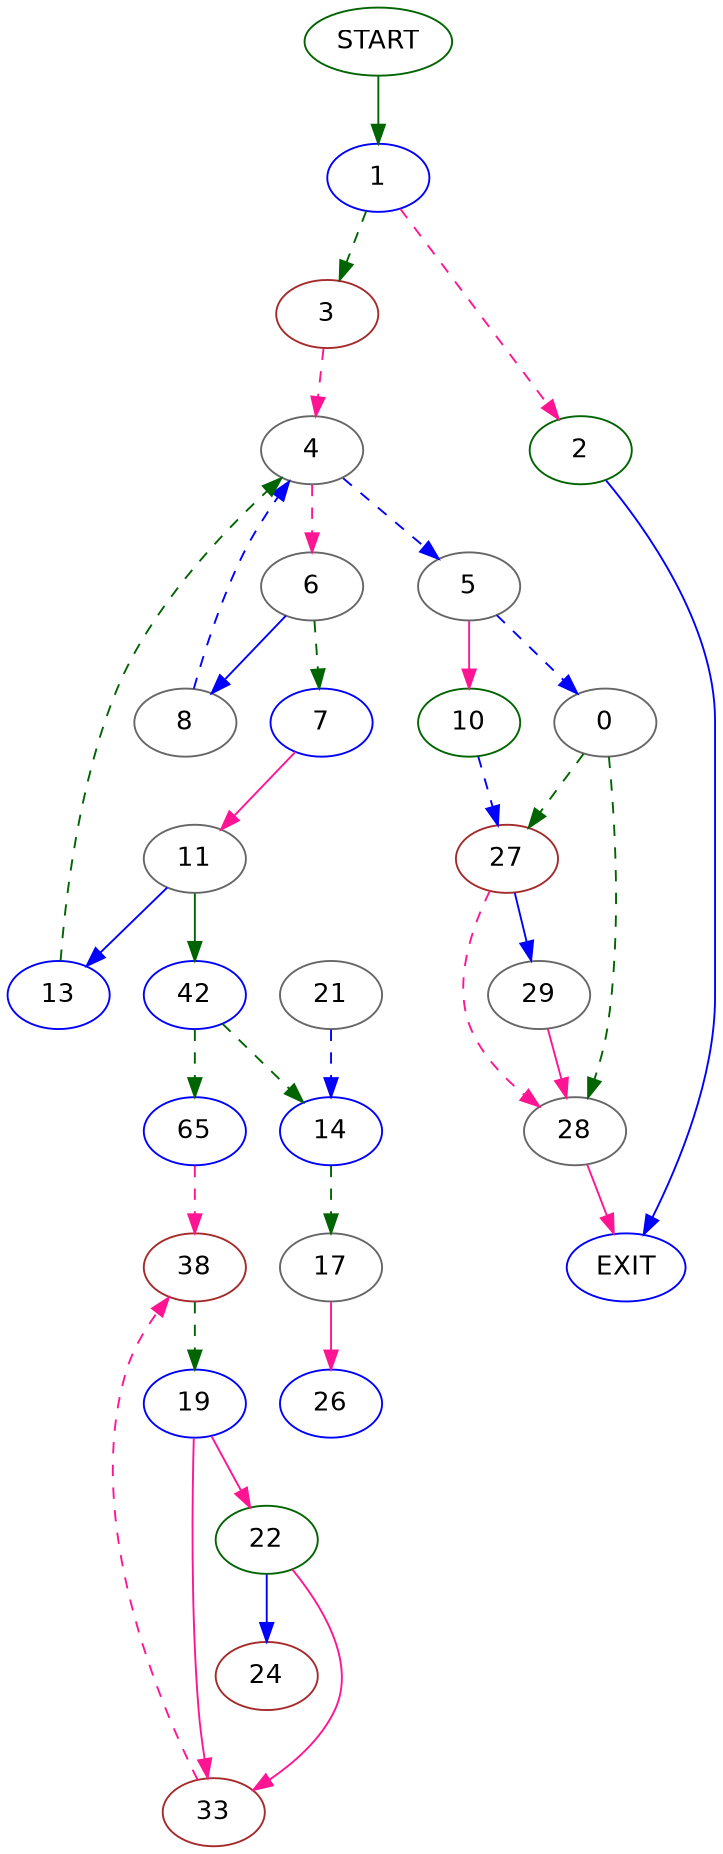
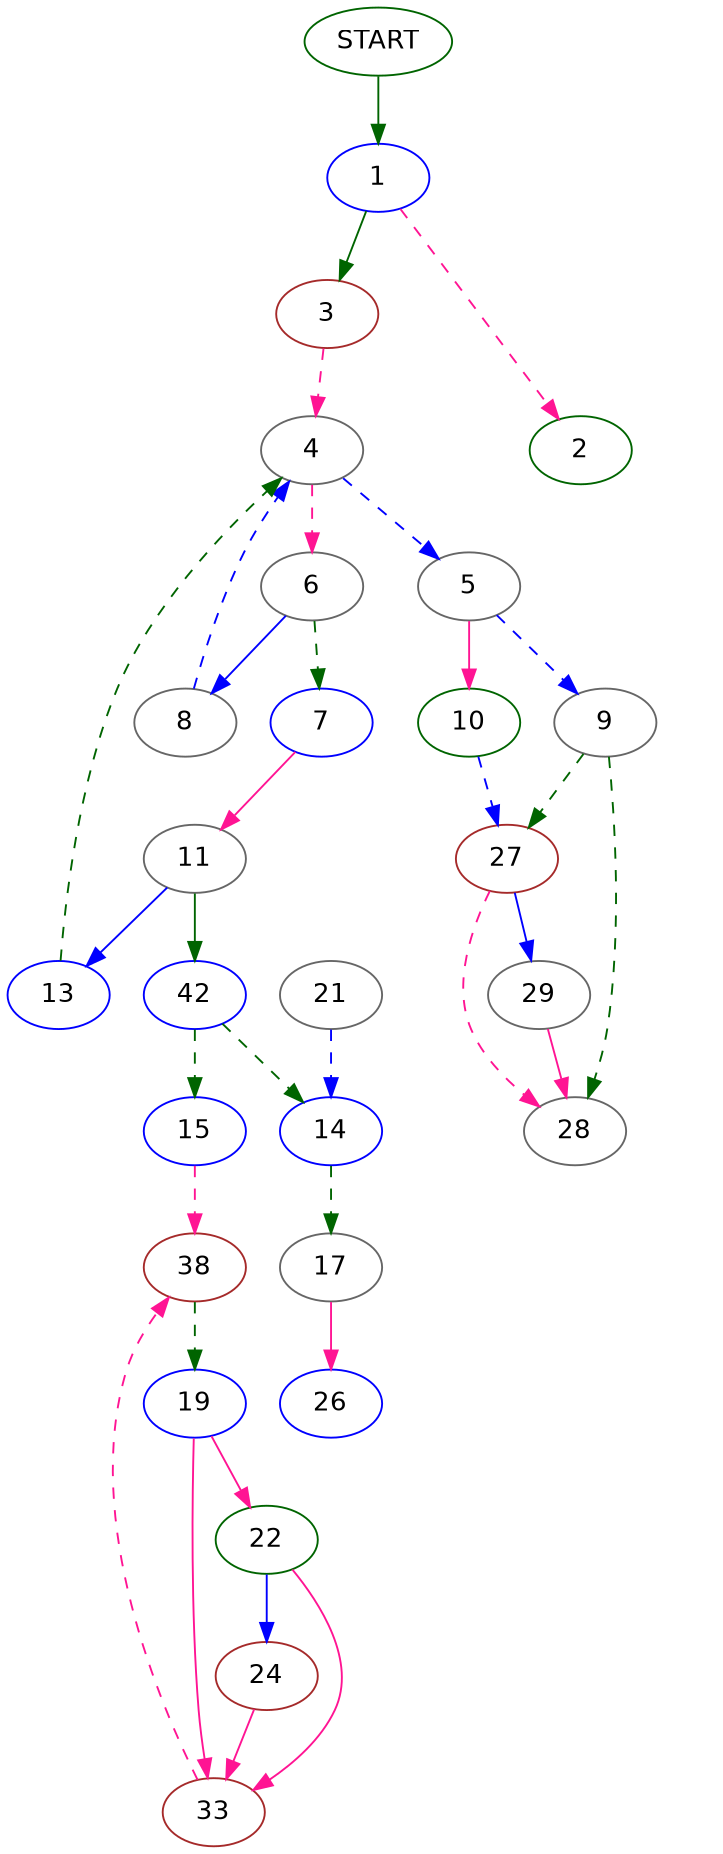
(356, 237) -> (356, 237)
(605, 723) -> (605, 723)
(195, 1131) -> (195, 1131)
(626, 1267) -> none
none -> (244, 1735)
